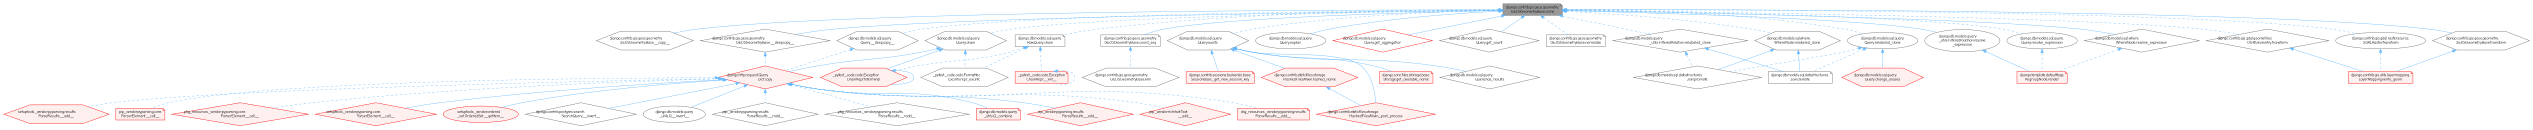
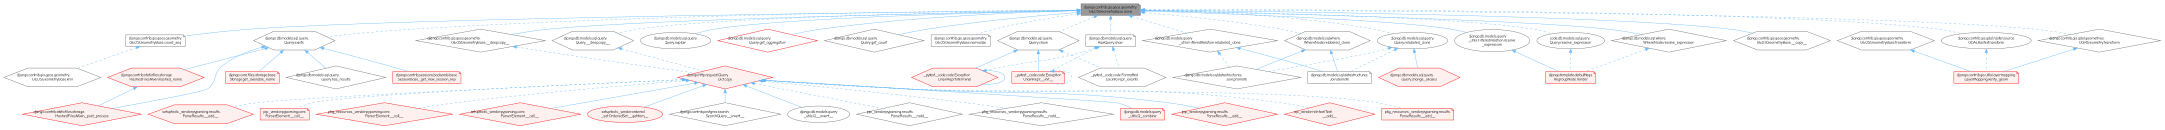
(2120, 14) -> none
(2042, 41) -> (1571, 41)
(863, 60) -> (1038, 64)
